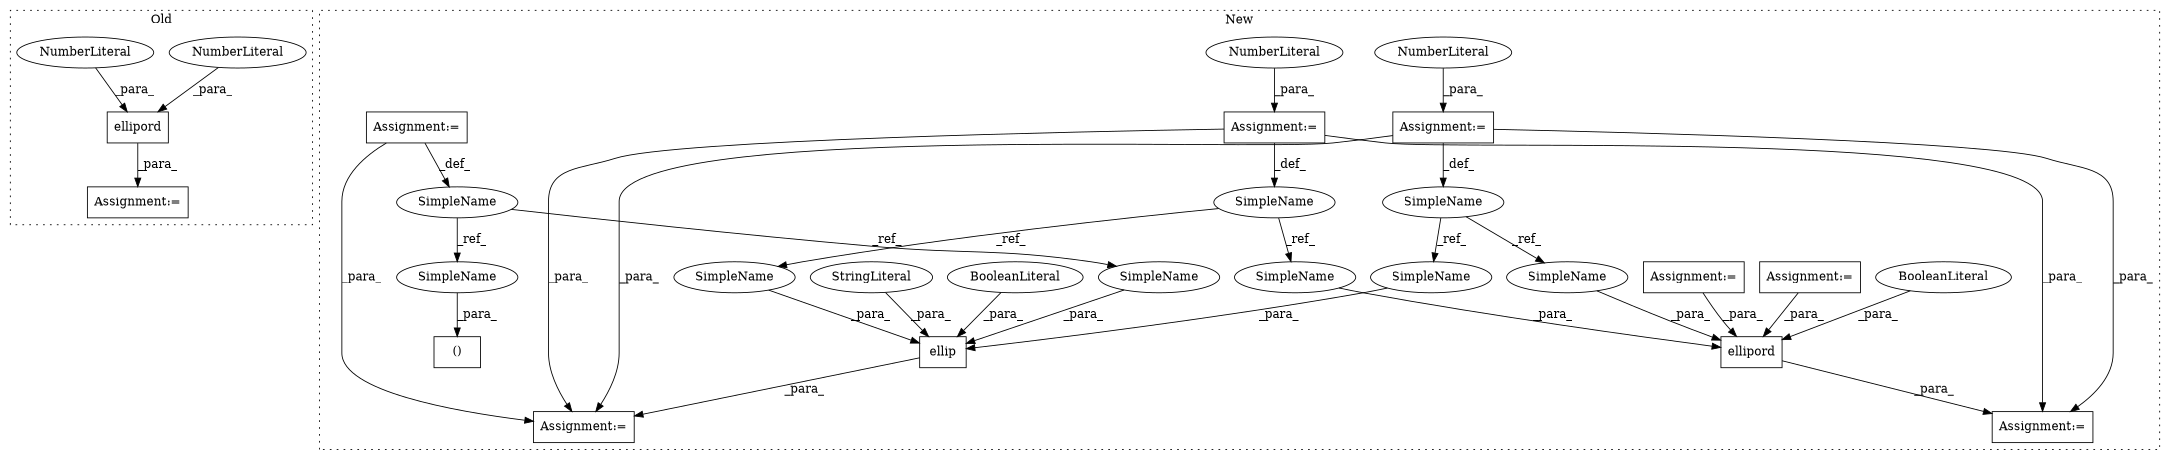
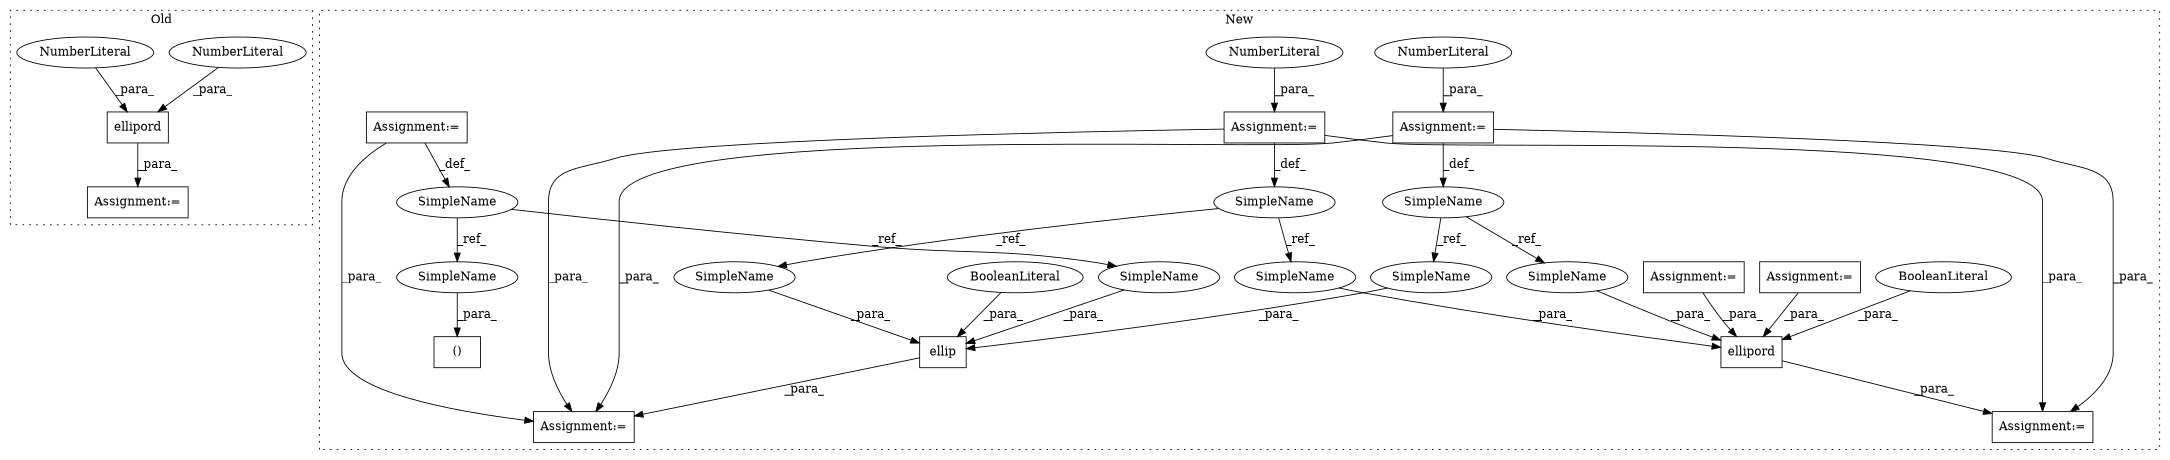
(871, 277) -> none
